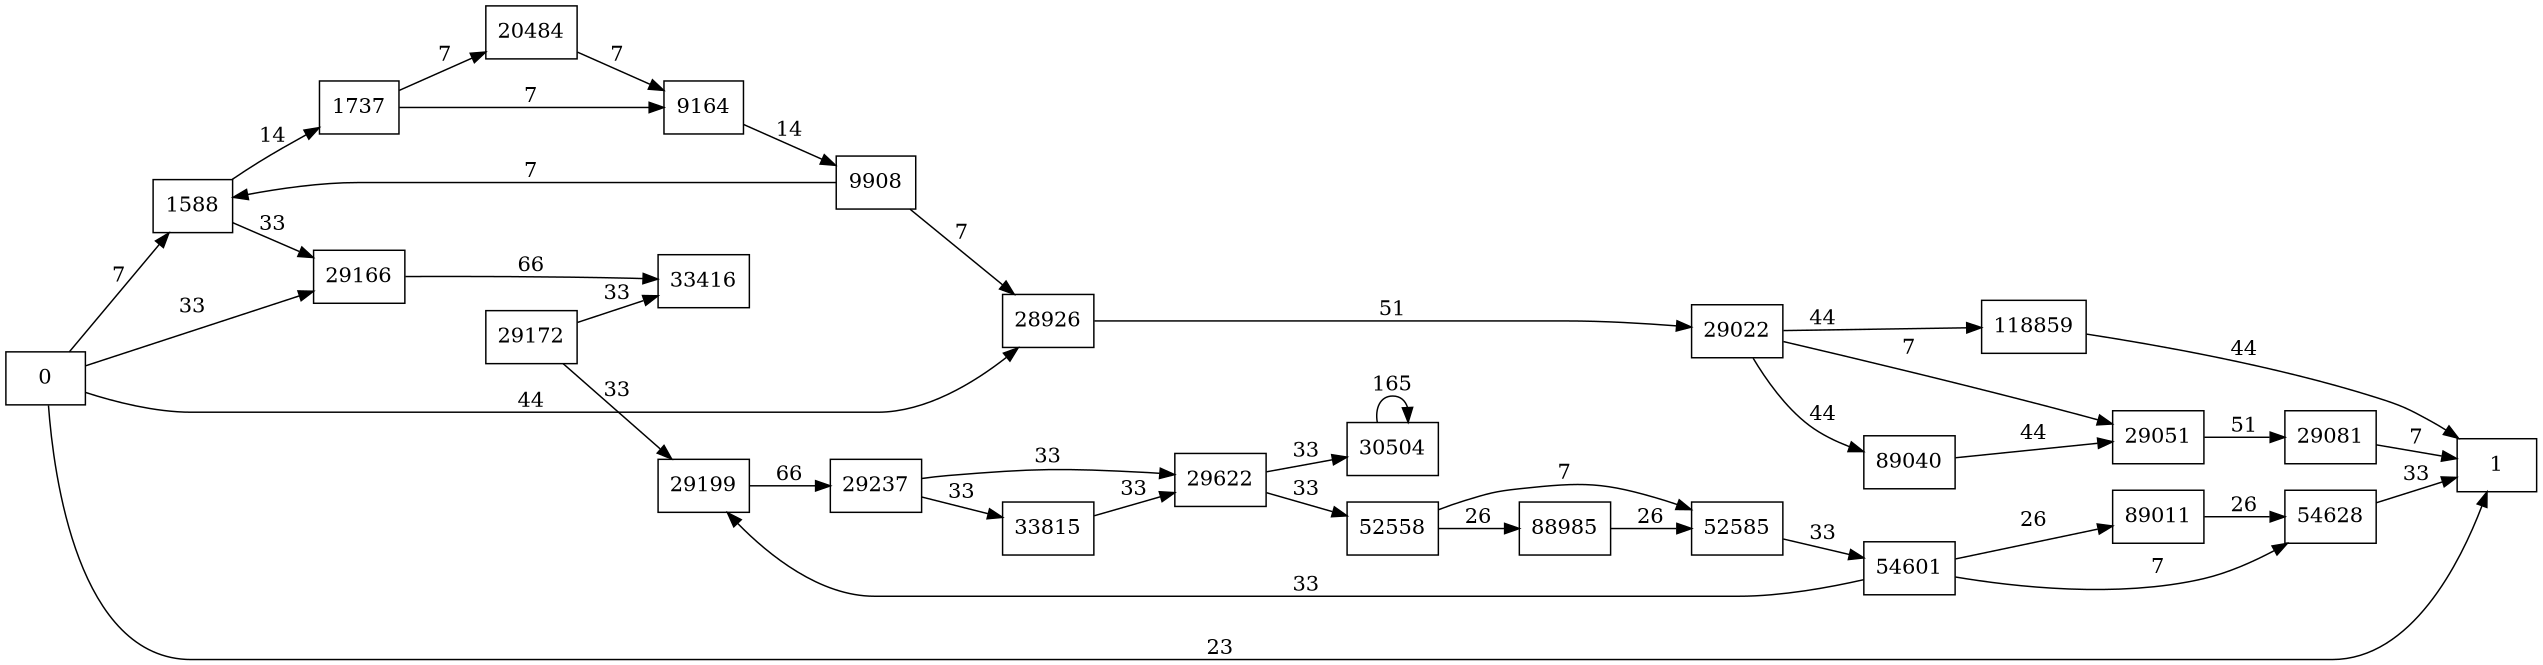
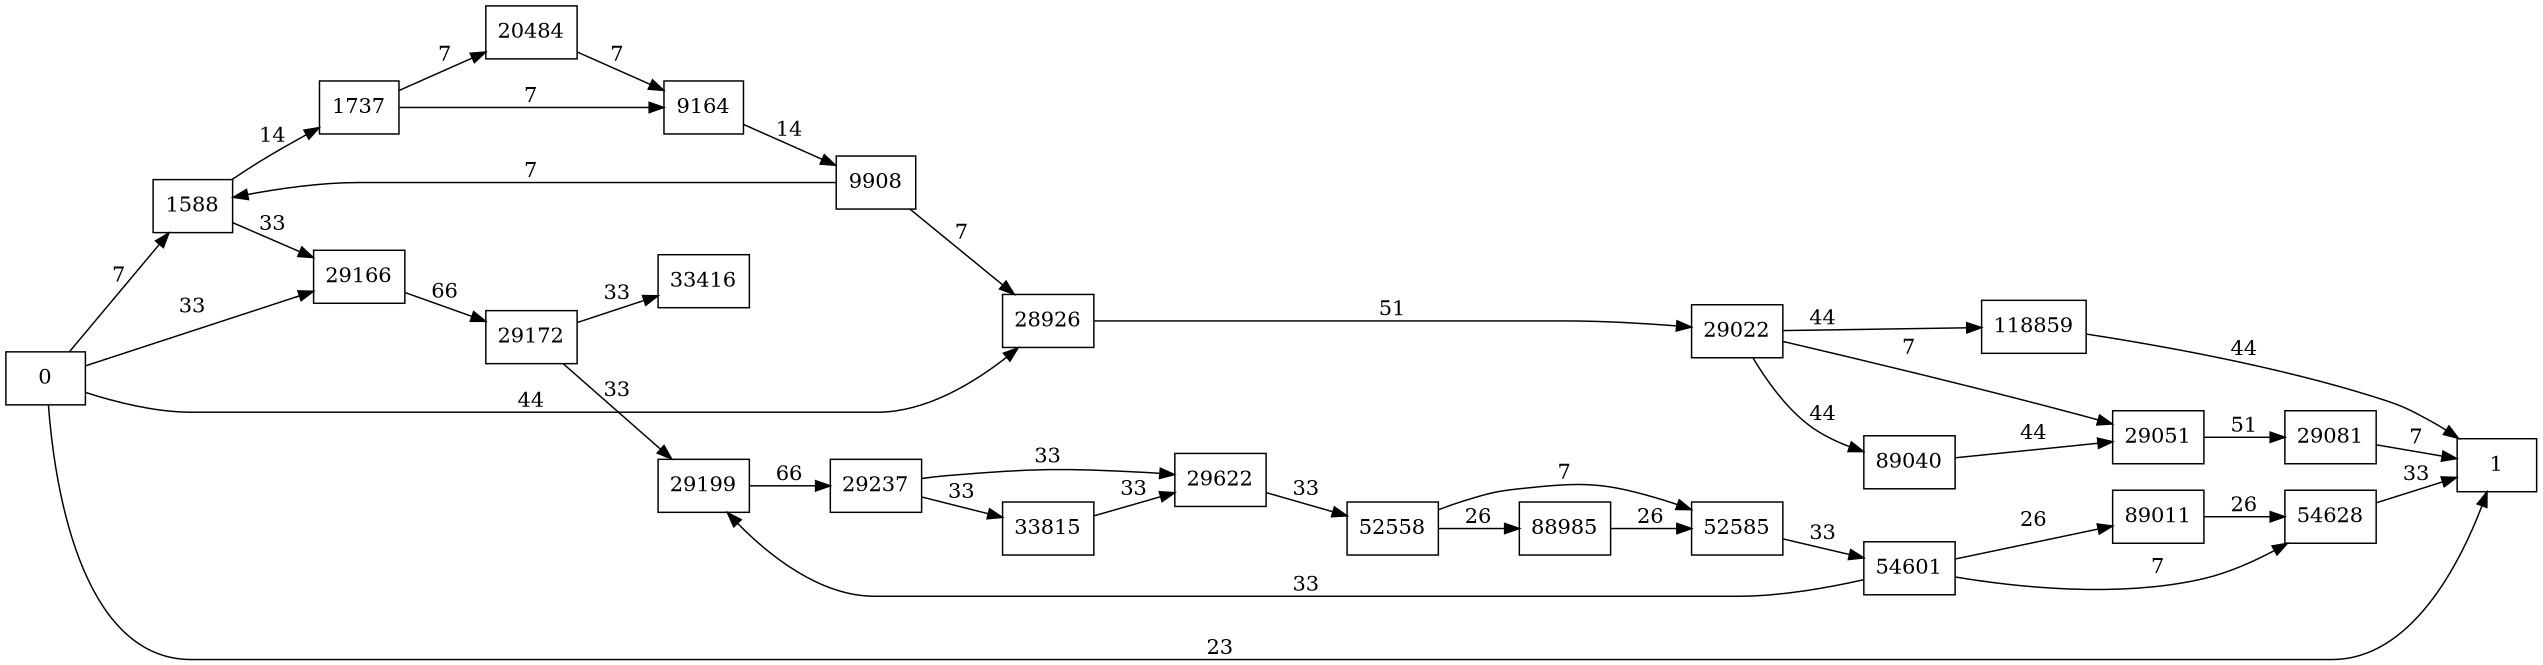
(524, 277) -> (439, 305)
(1393, 449) -> none
